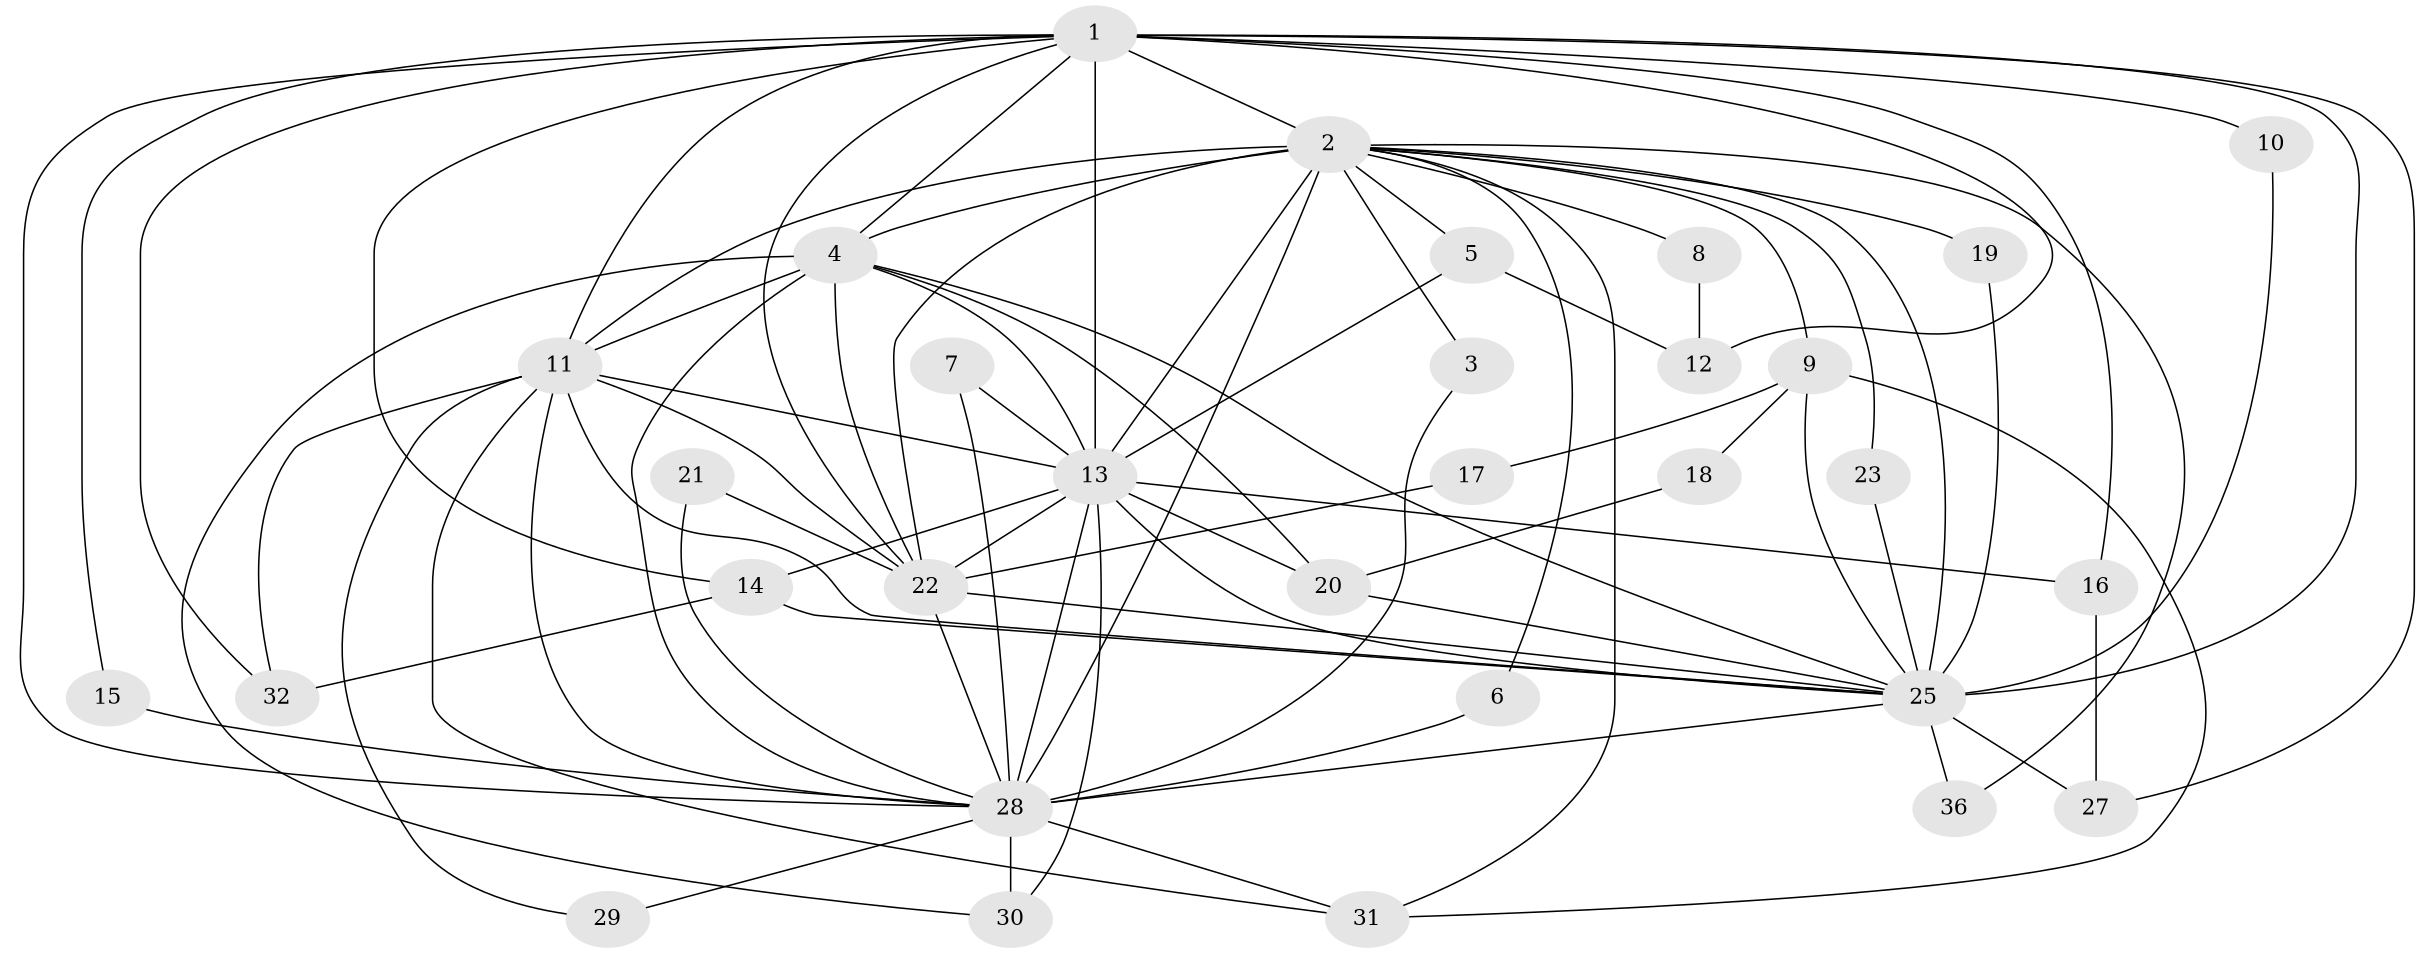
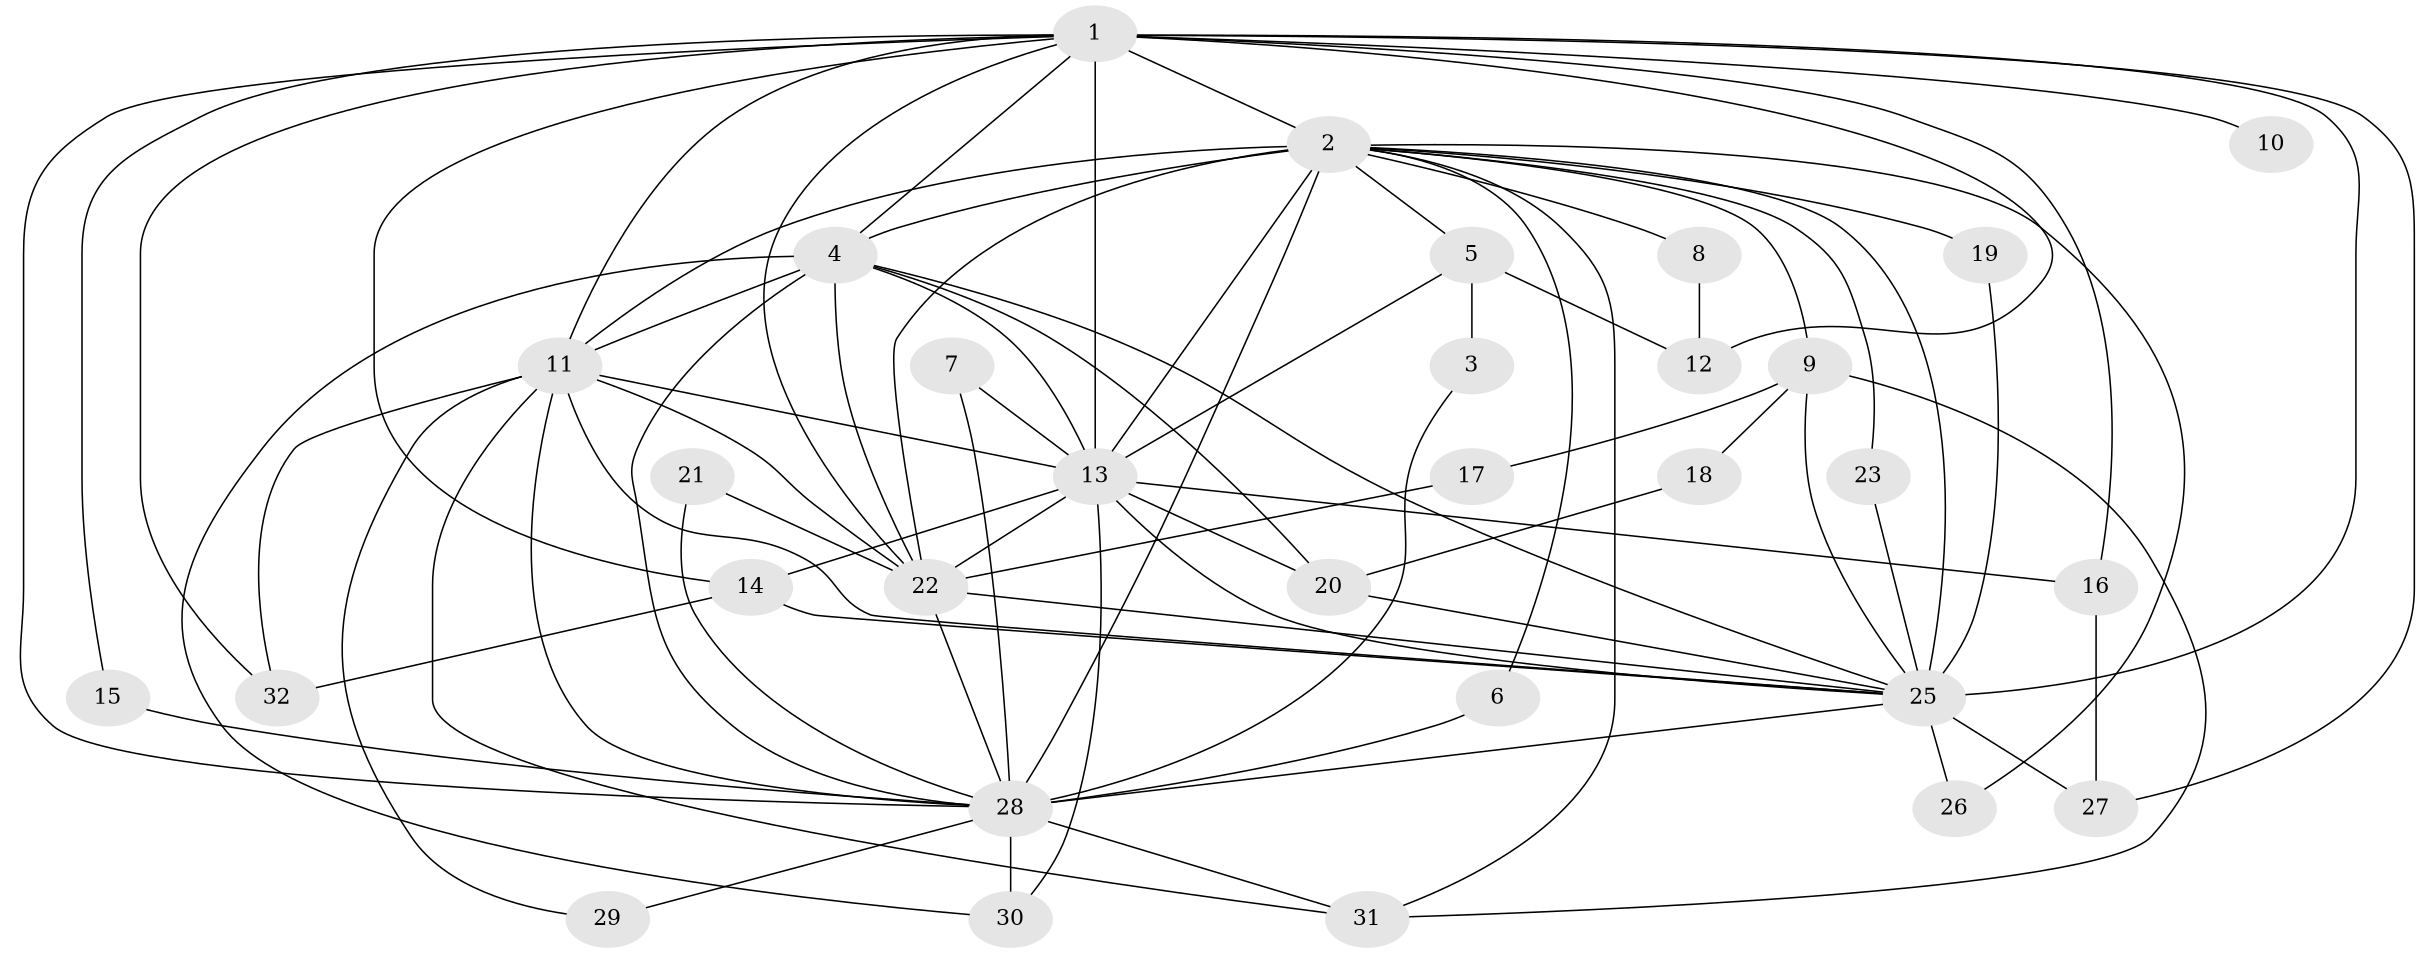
(1399, 256) -> (1472, 311)
(2220, 503) -> none
(1052, 649) -> none
(1955, 809) -> (1955, 809)
